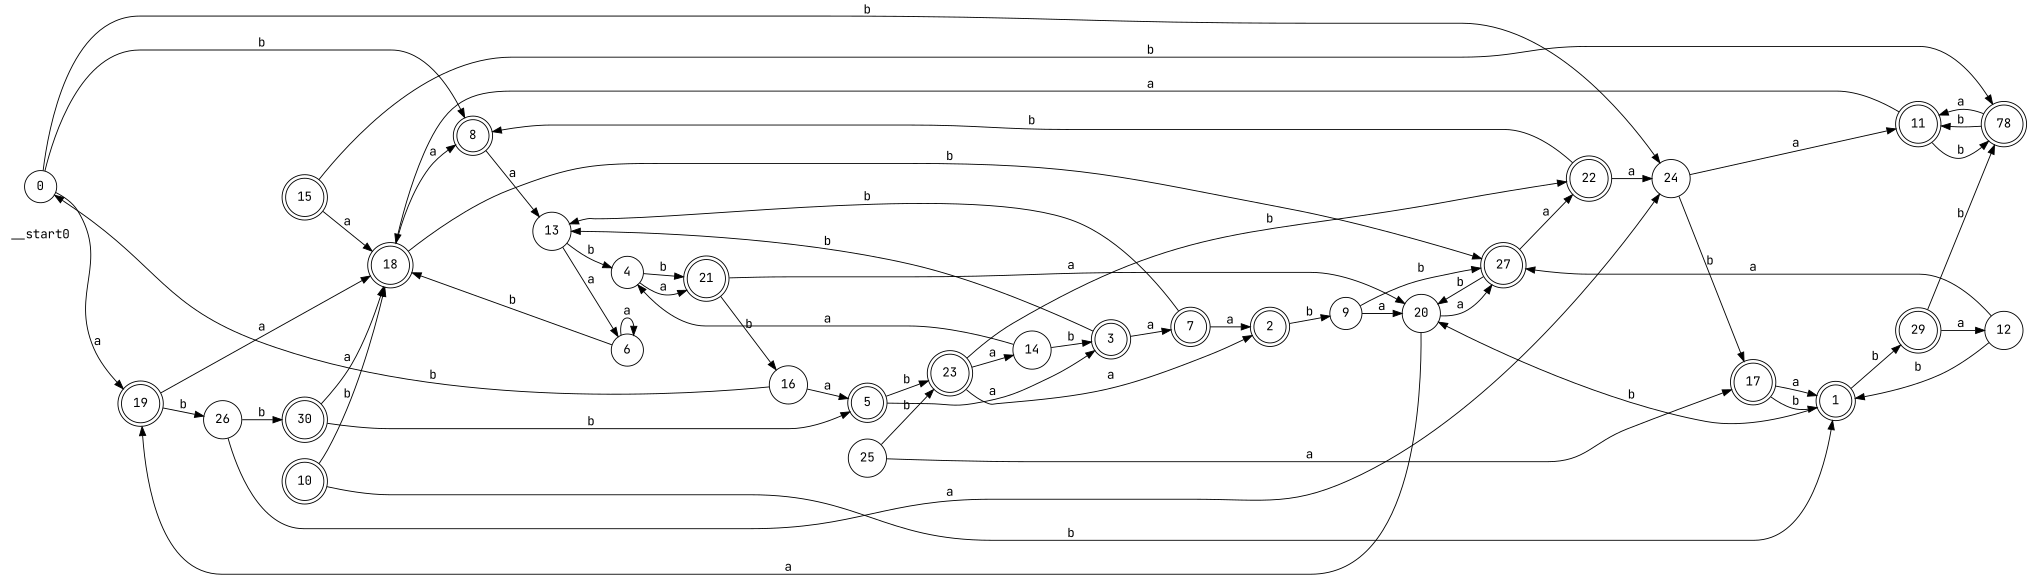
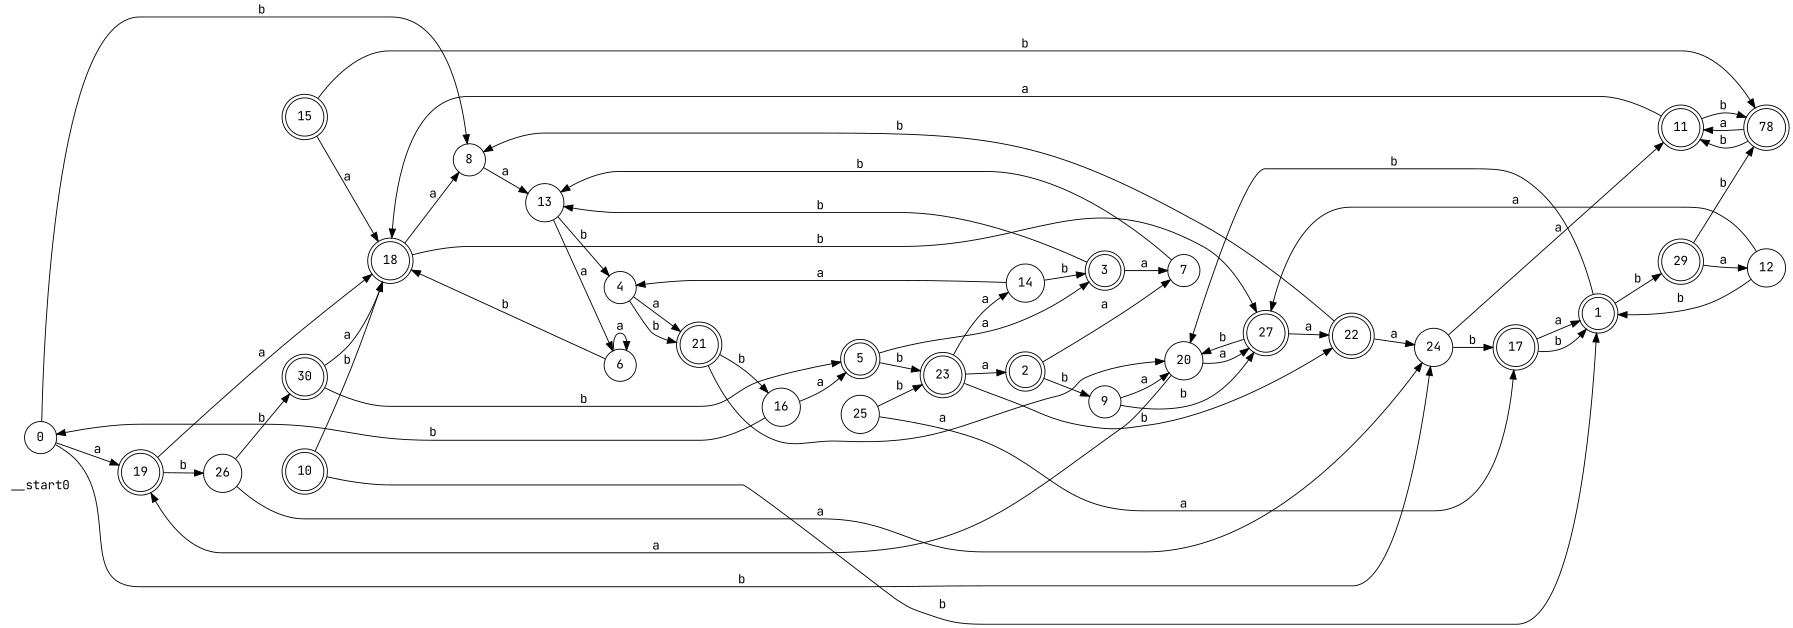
(473, 136) -> (469, 160)
(1191, 327) -> (1184, 271)
(1226, 327) -> (1104, 325)
